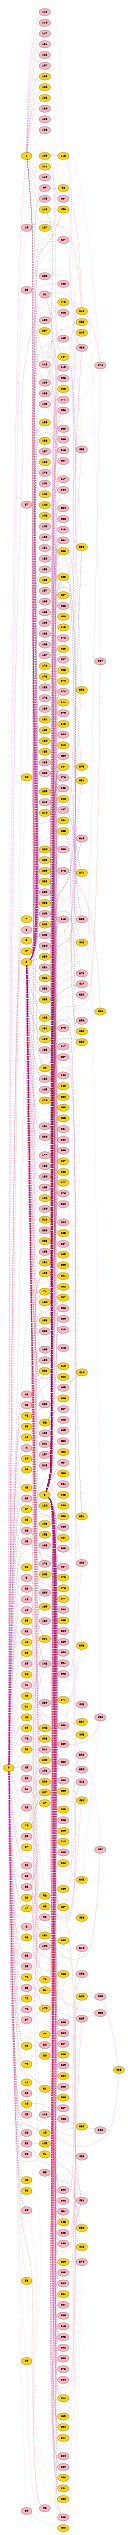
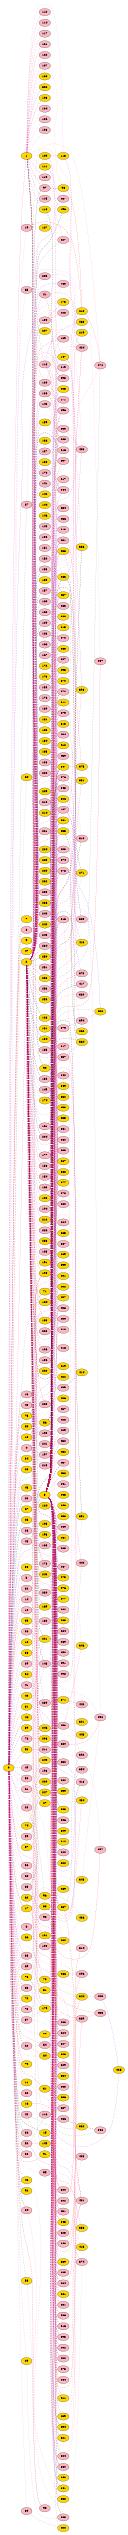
(45, 87) -> (45, 87)
none -> (45, 831)
none -> (63, 860)
(27, 2046) -> (27, 2046)
